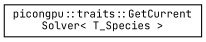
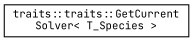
(103, 21) -> (97, 21)
